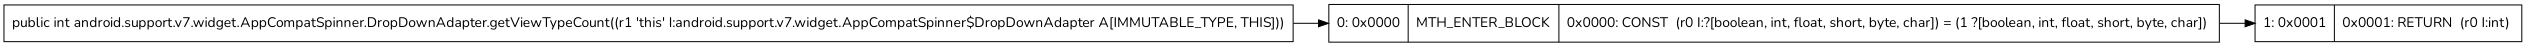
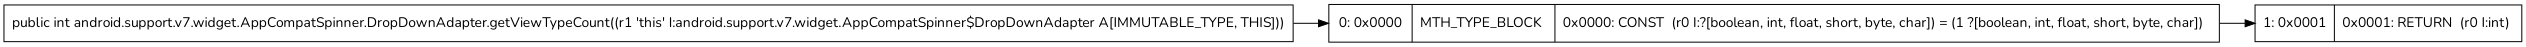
(1484, 23) -> (1482, 23)
